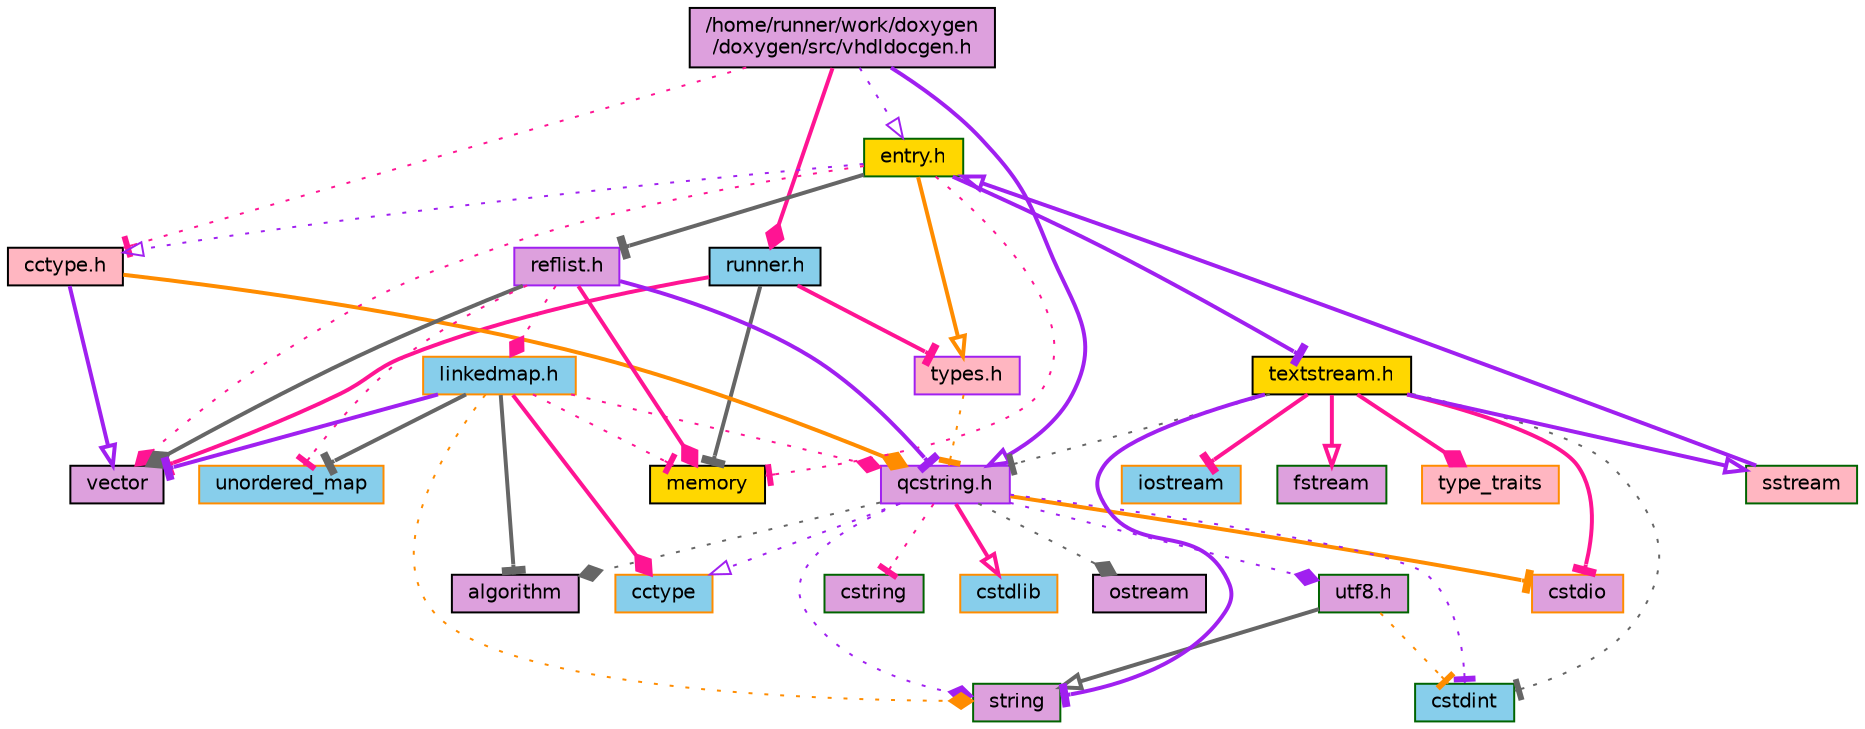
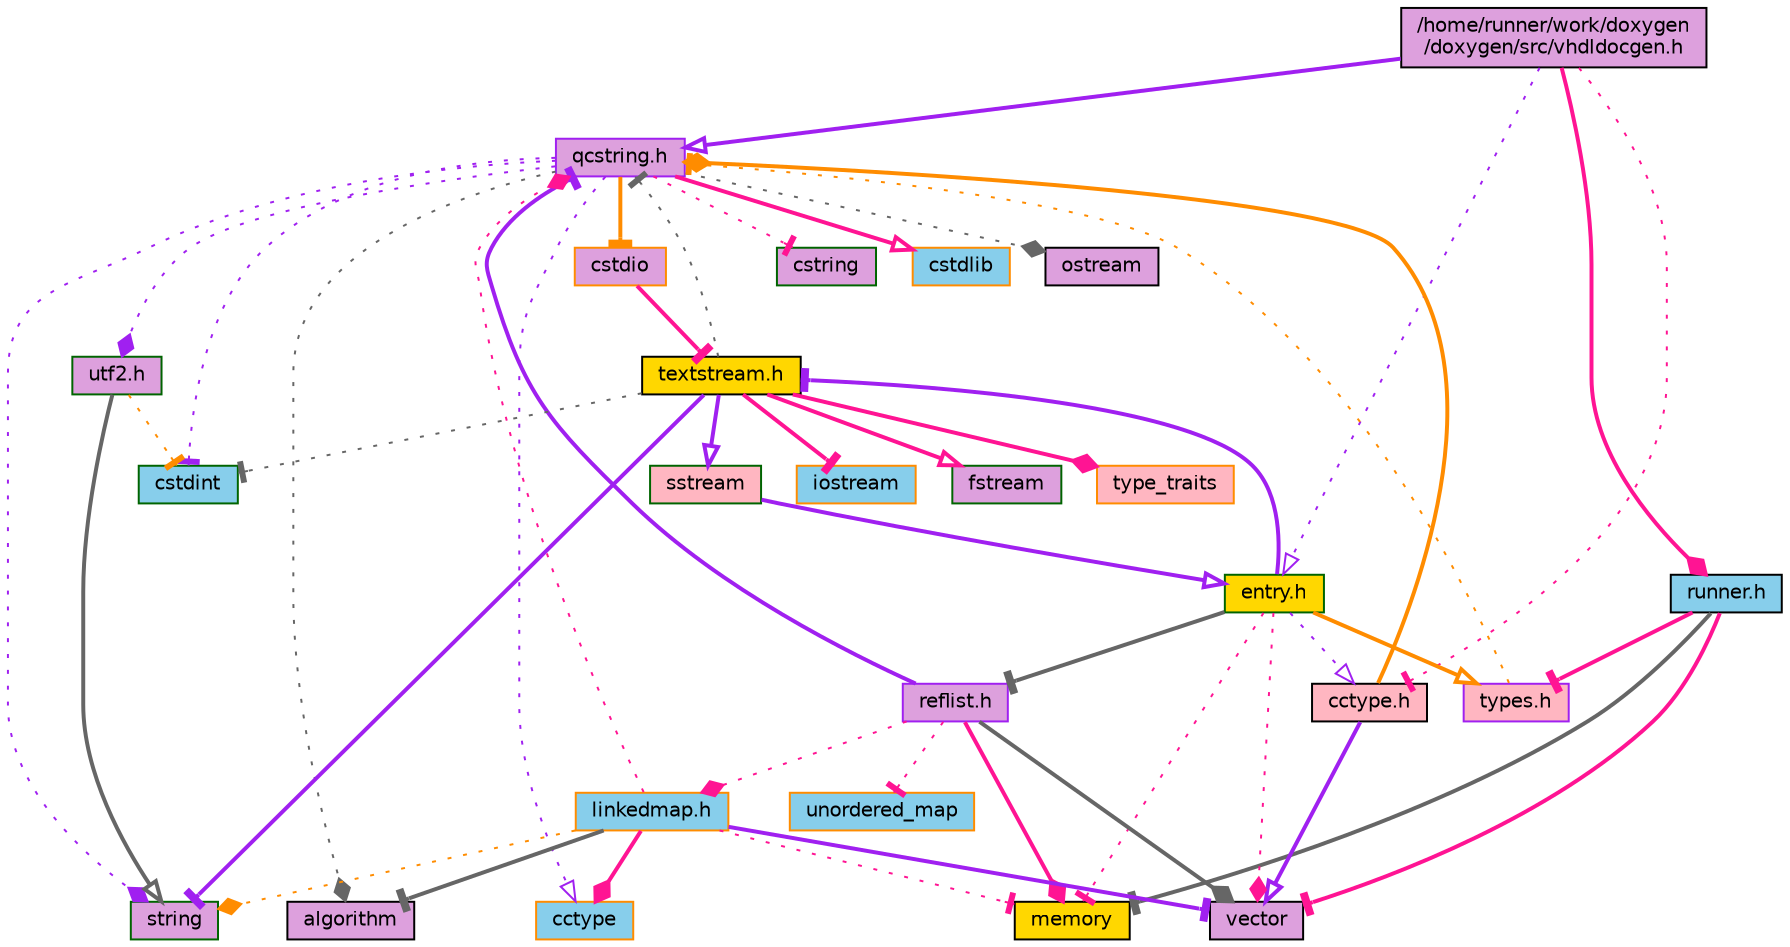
(400, 428) -> none
(1562, 452) -> (668, 318)
(1364, 594) -> (117, 376)
